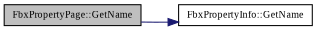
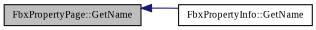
(155, 22) -> (165, 8)
